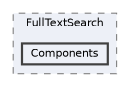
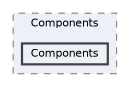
(65, 24) -> (65, 24)
